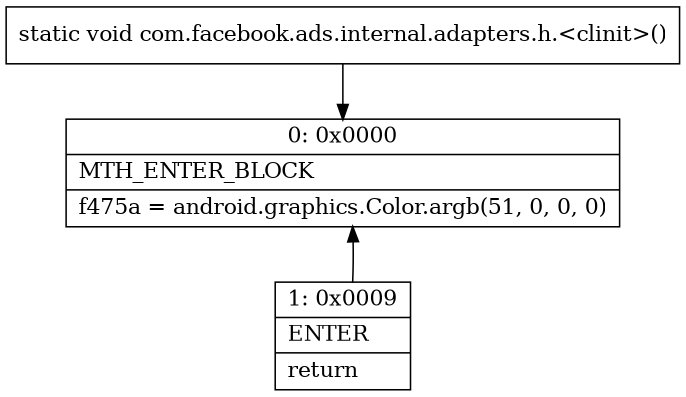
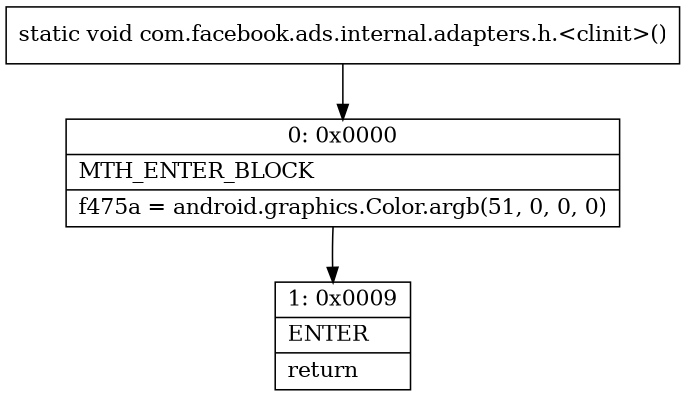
(353, 262) -> (333, 247)
